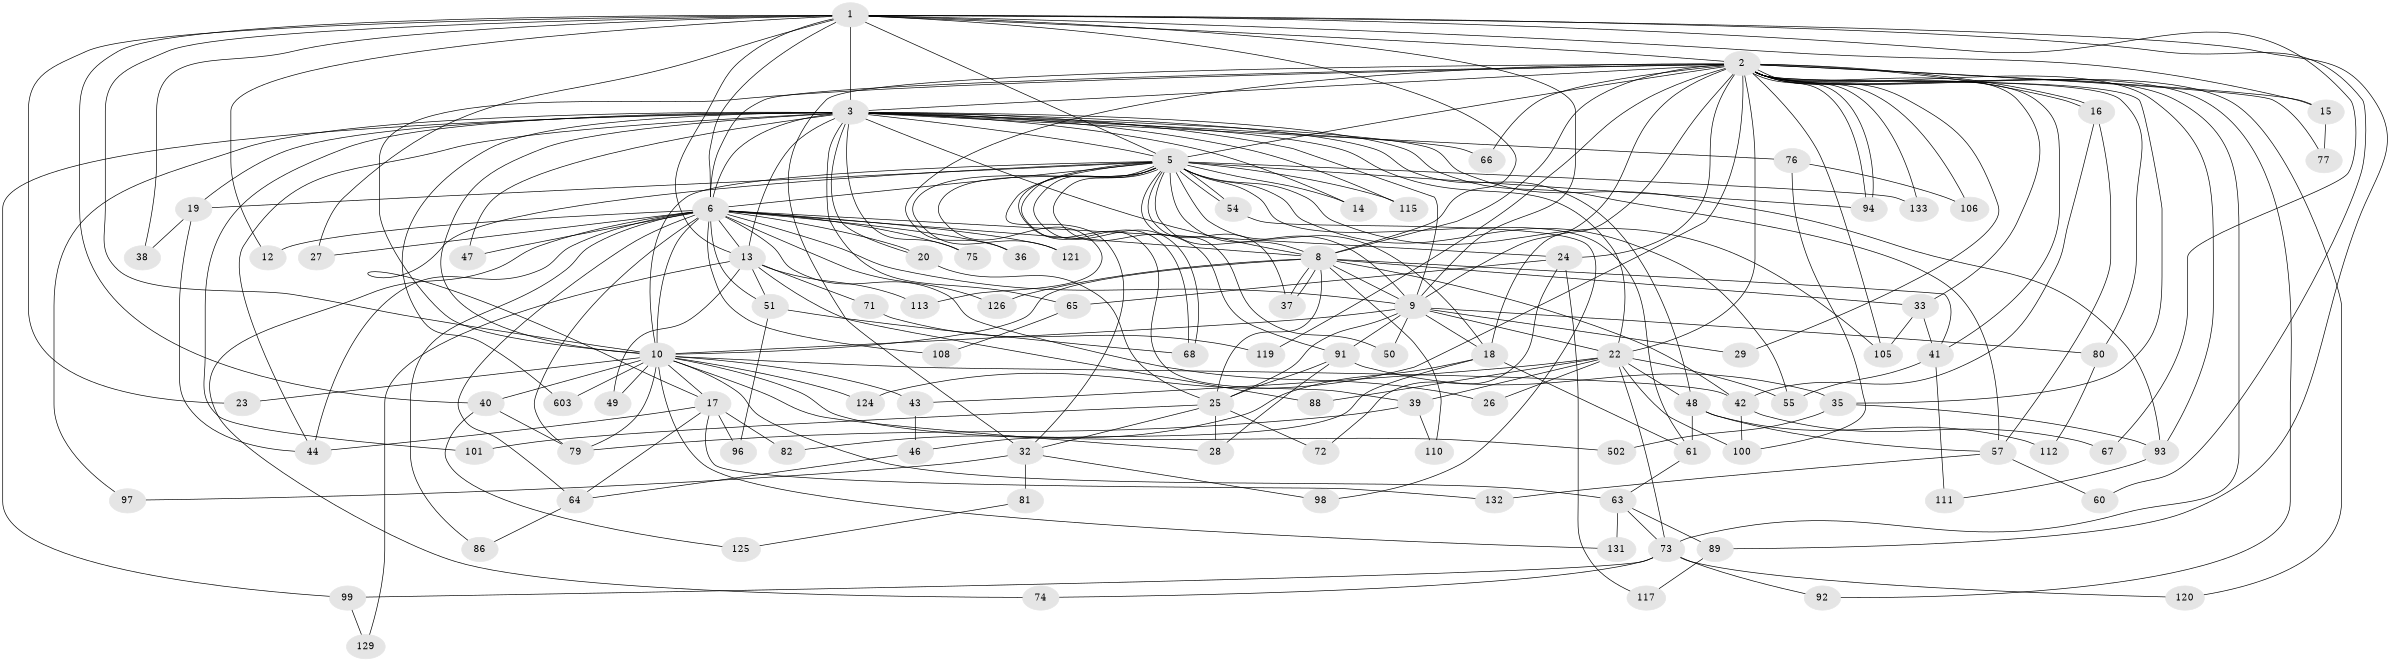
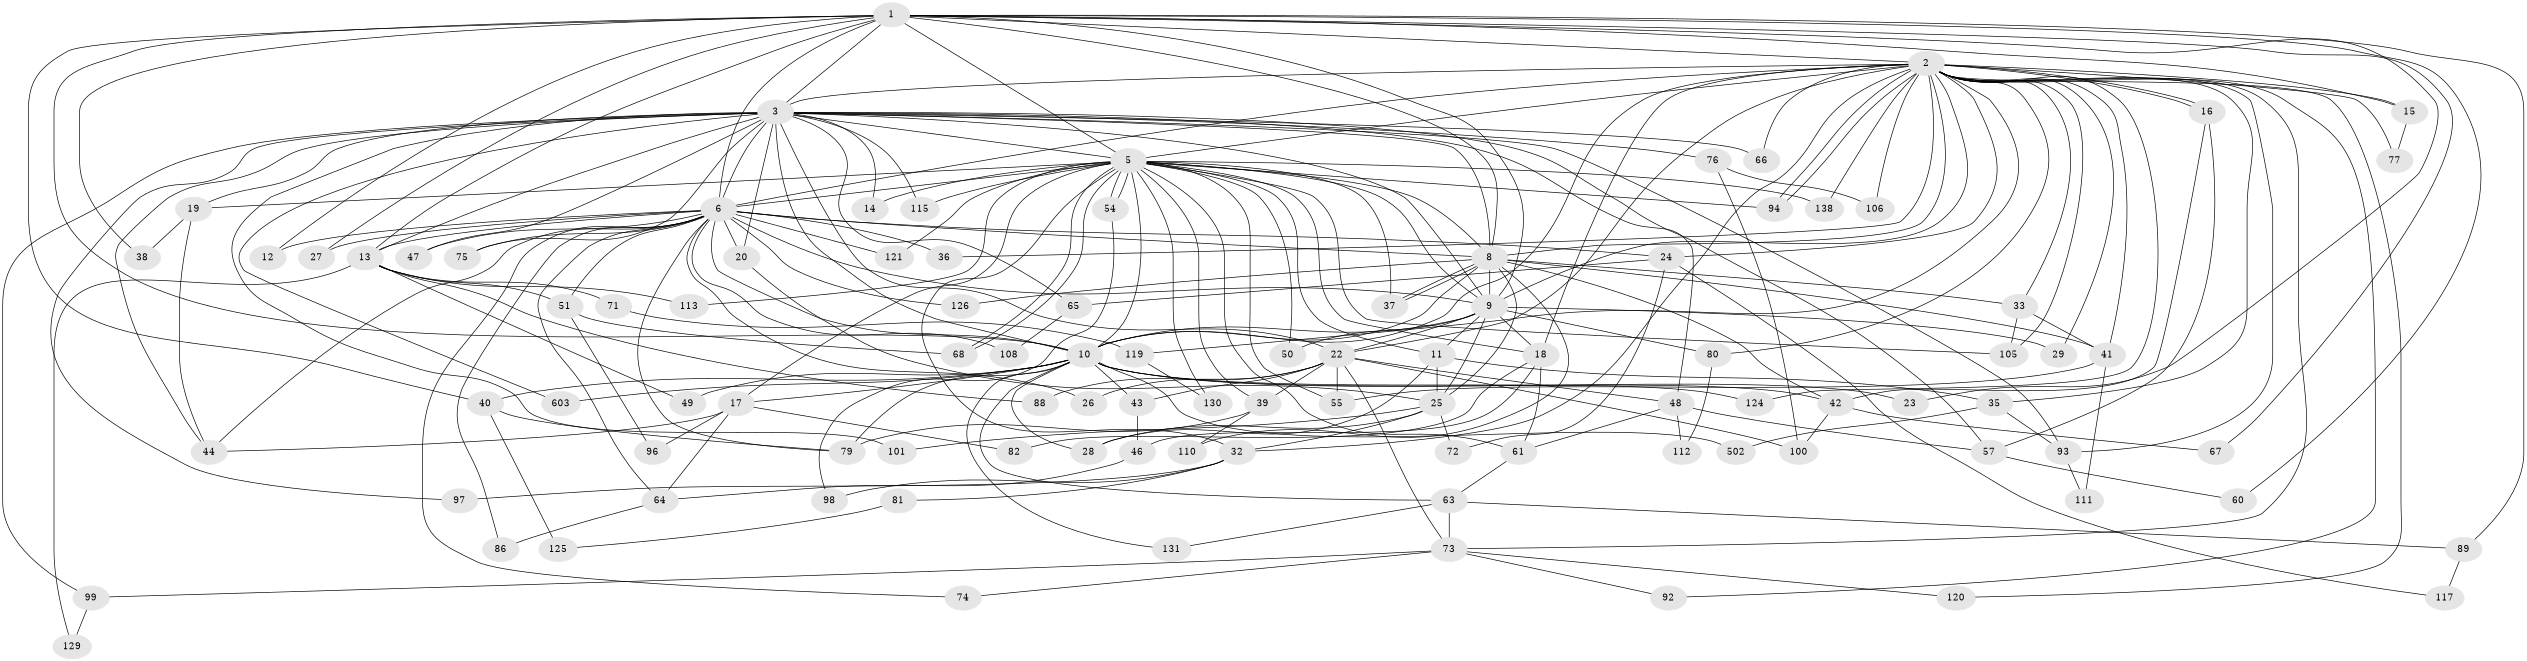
(1919, 209) -> (1825, 209)
(1341, 355) -> (1437, 355)
none -> (1213, 404)
(1494, 501) -> none
